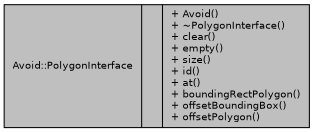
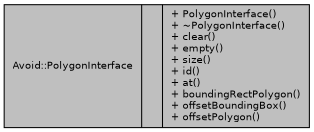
(195, 14) -> (224, 14)
